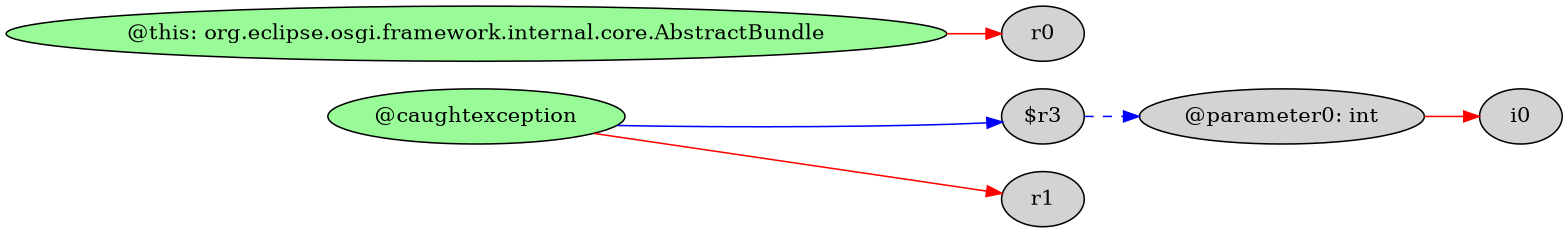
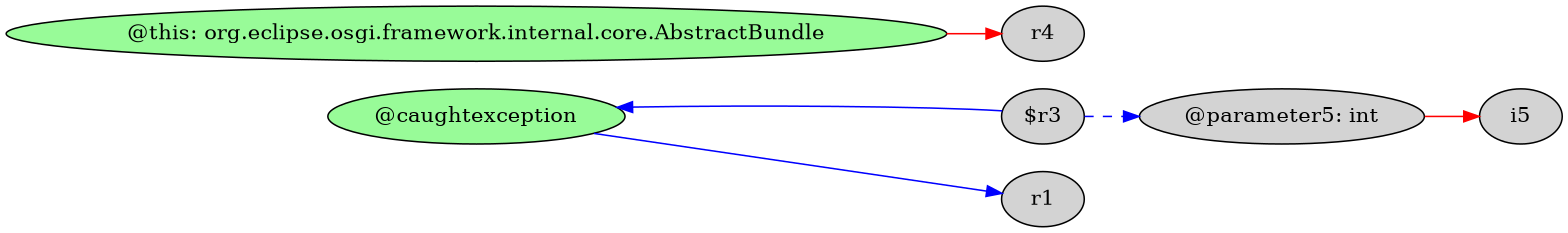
(1043, 34) -> (1043, 34)
(1282, 116) -> (1282, 116)
(1521, 116) -> (1521, 116)
(802, 127) -> (818, 106)
(790, 162) -> (790, 162)
